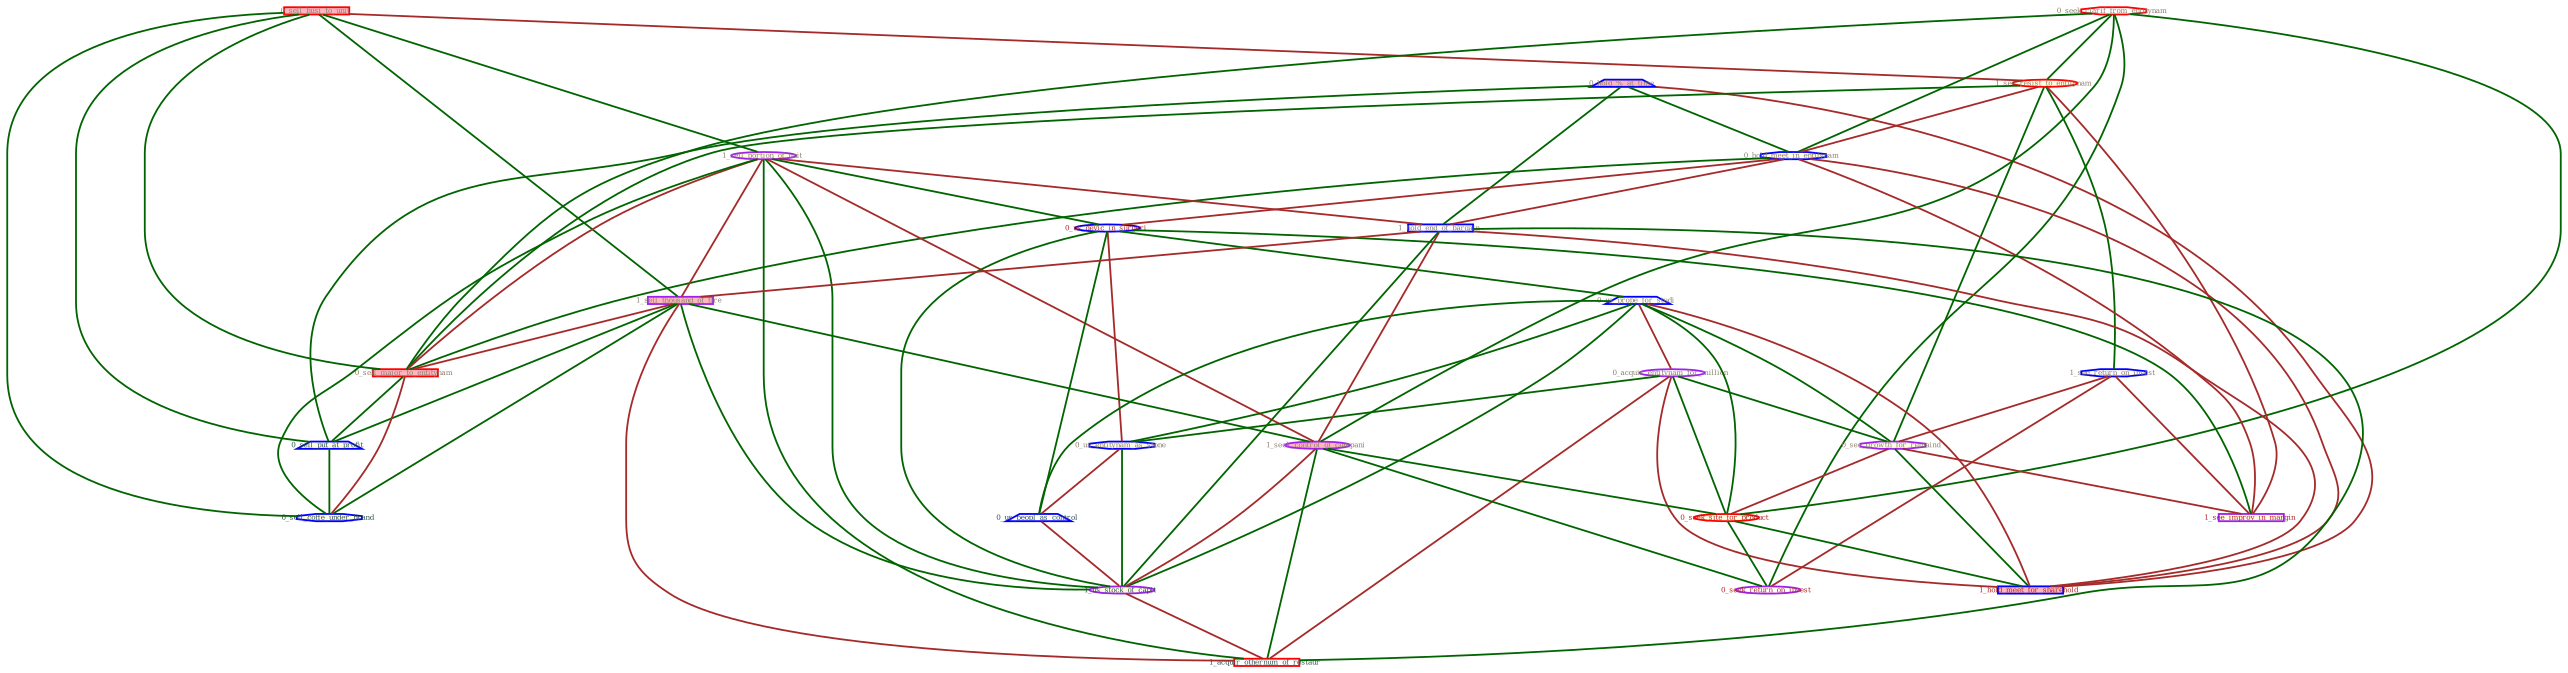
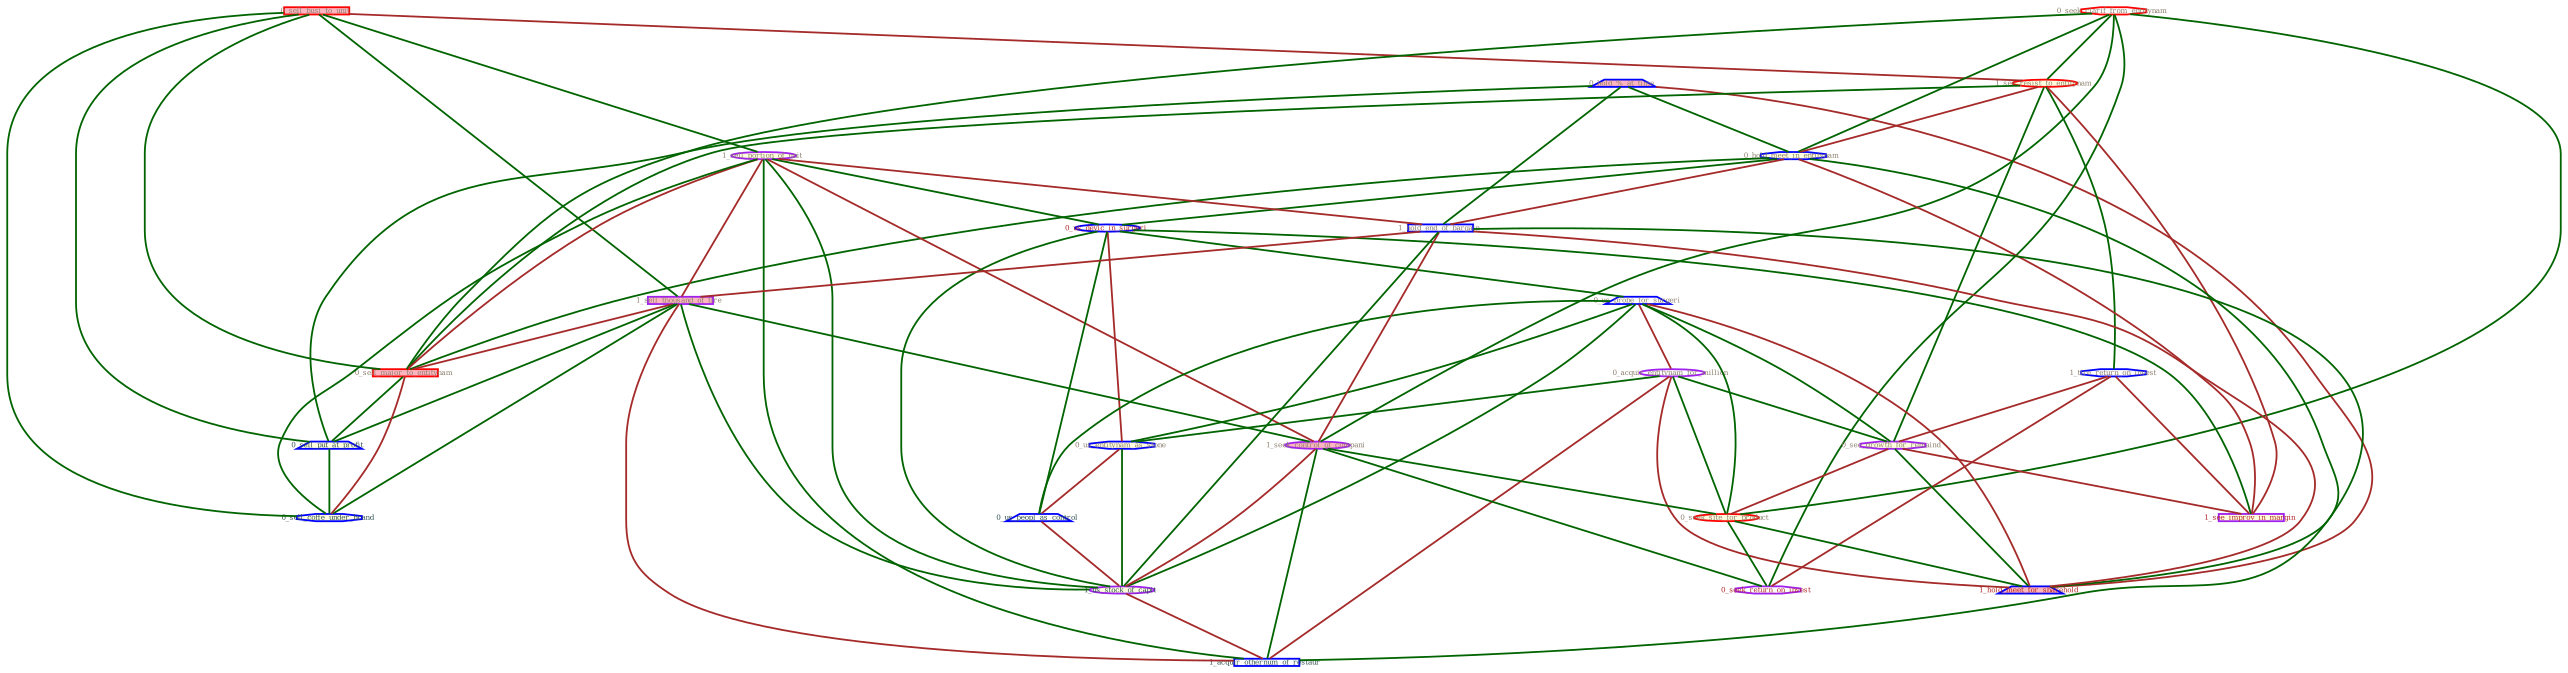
(1450, 192) -> (1450, 192)
(1638, 300) -> (1638, 300)
(2255, 340) -> (2257, 342)
(2114, 373) -> (2114, 373)
(1726, 518) -> (1726, 518)
(1768, 590) -> (1768, 590)
(2031, 590) -> (2031, 590)
(1267, 662) -> (1267, 662)
